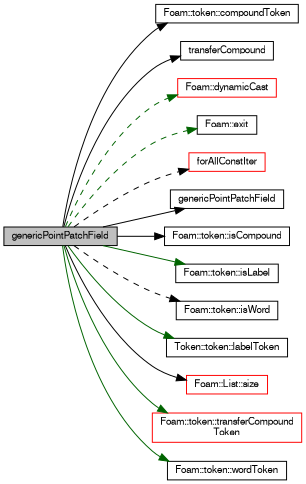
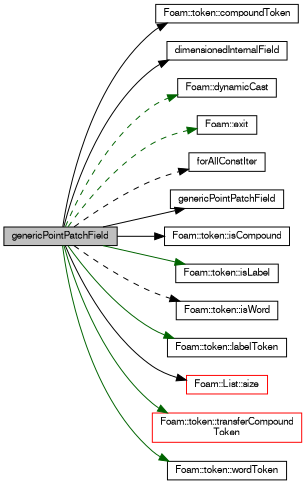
(227, 51) -> (227, 51)
(227, 88) -> (227, 88)
(227, 162) -> (227, 162)
(227, 348) -> (227, 348)
